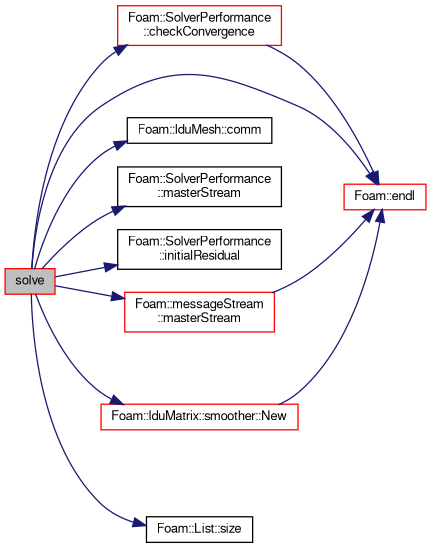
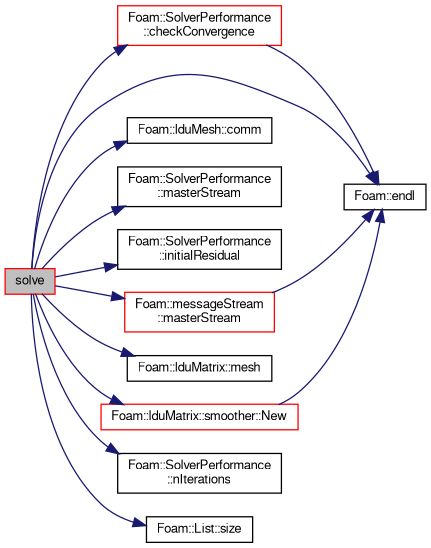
(385, 197) -> (385, 197)
none -> (200, 368)
none -> (200, 473)
